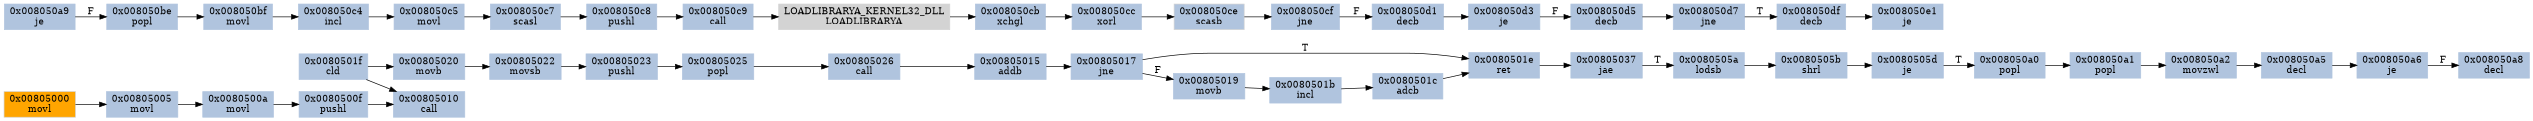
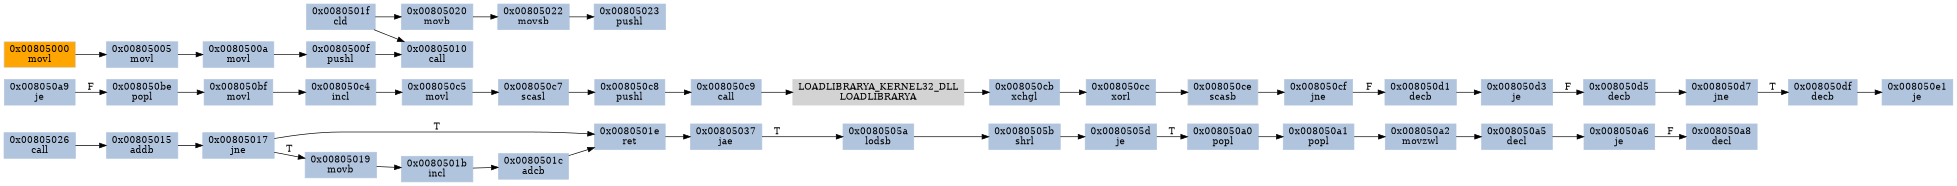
(718, 67) -> none
(1158, 70) -> (290, 149)
